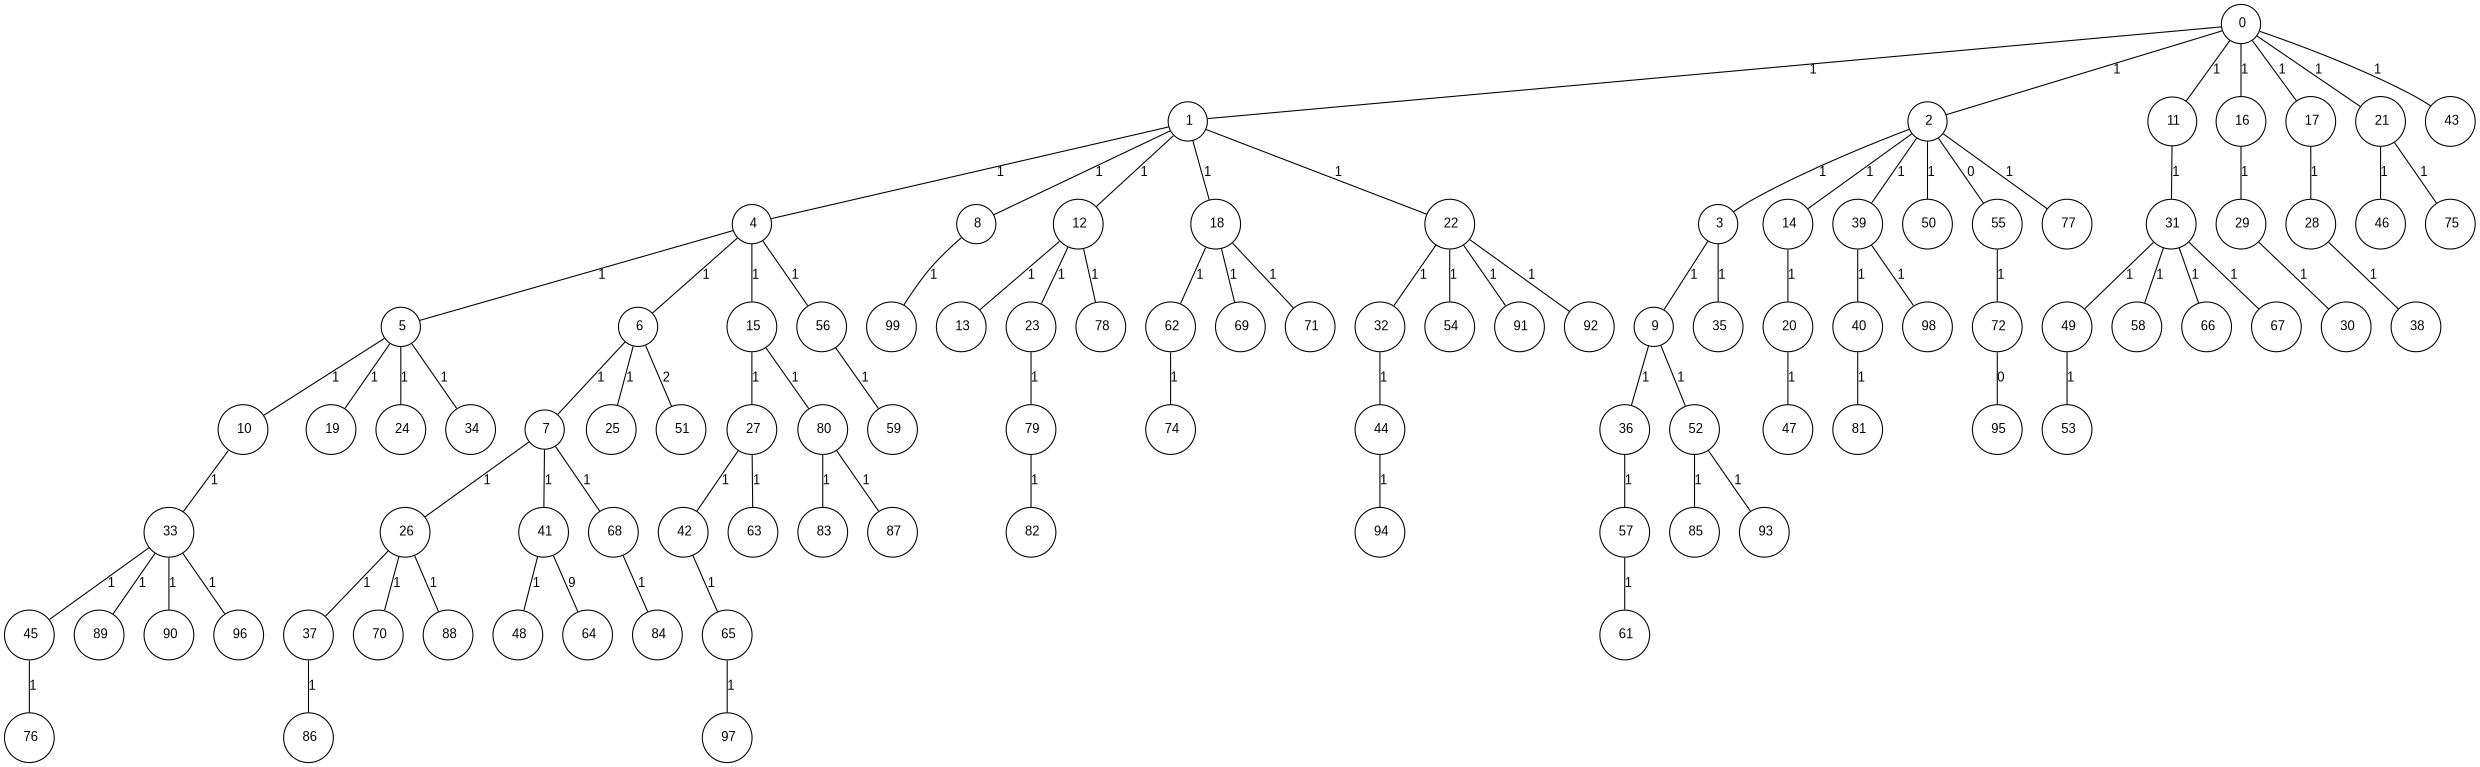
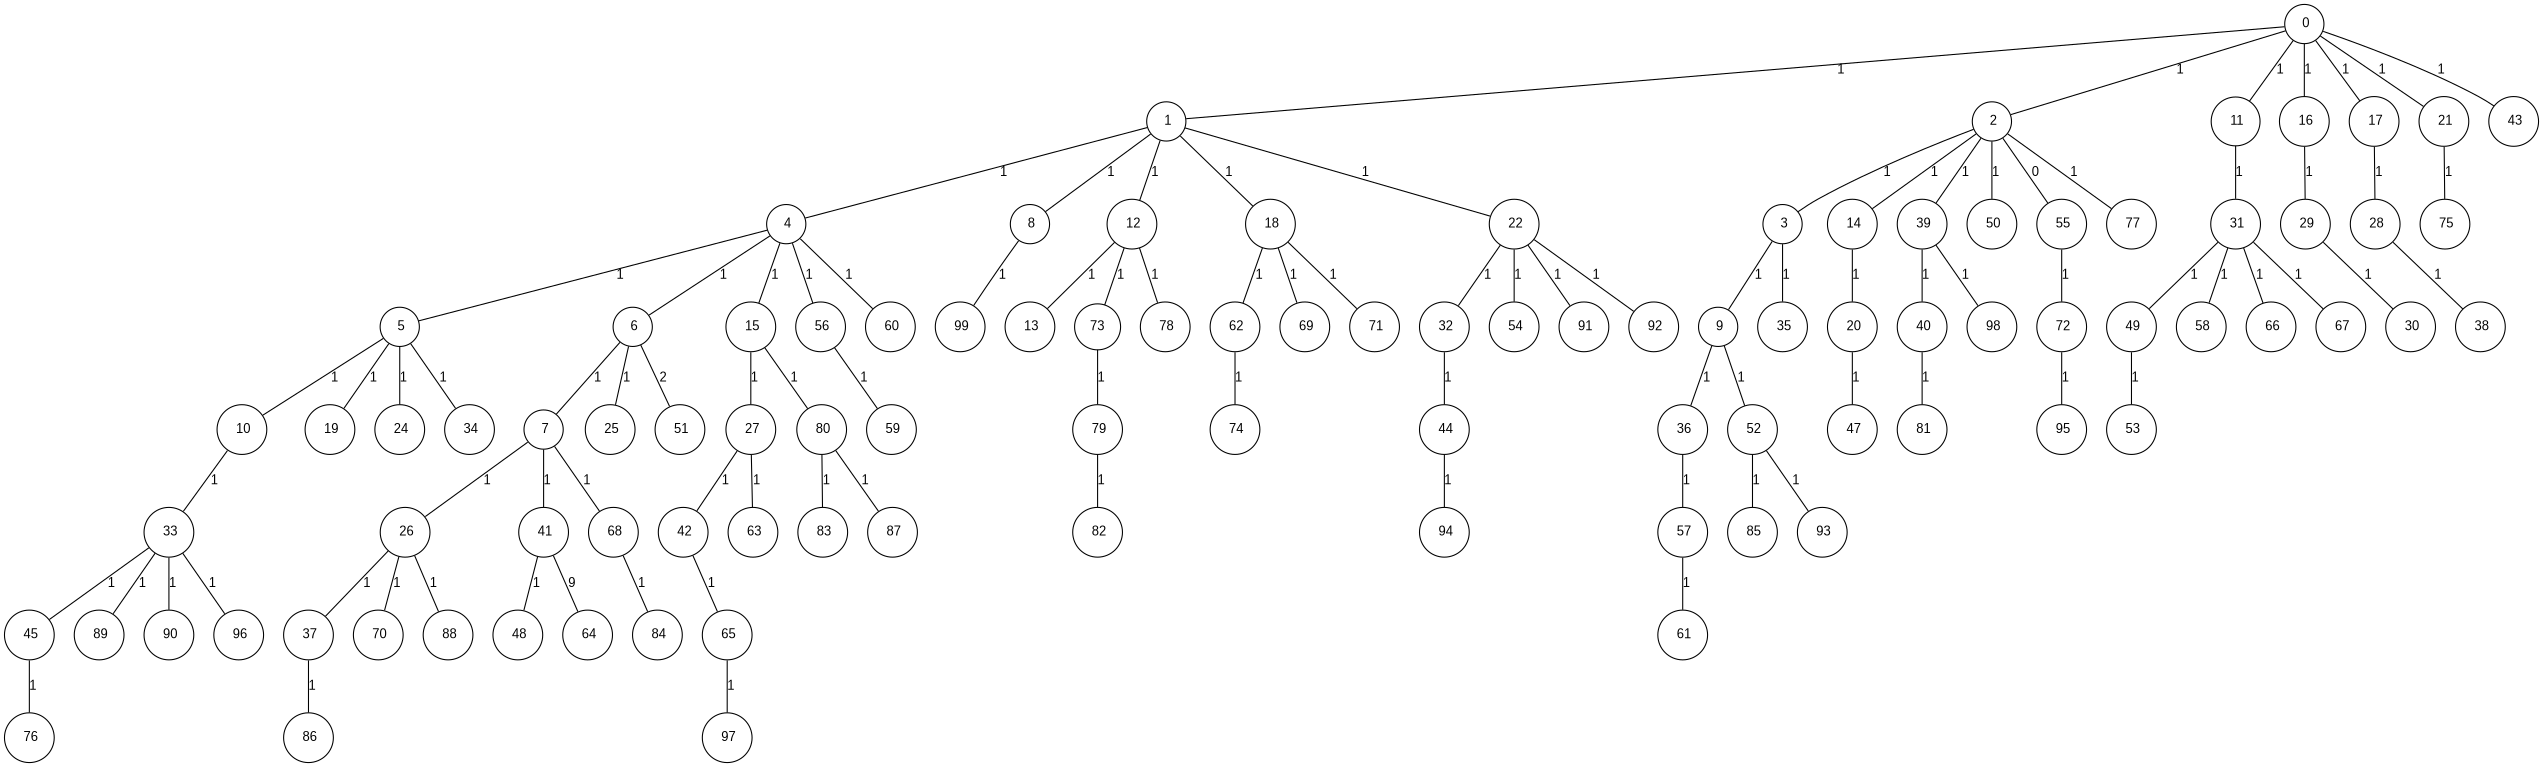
(2381, 224) -> none
none -> (890, 327)
(1031, 327) -> (1098, 327)
(2001, 378) -> (2065, 378)
